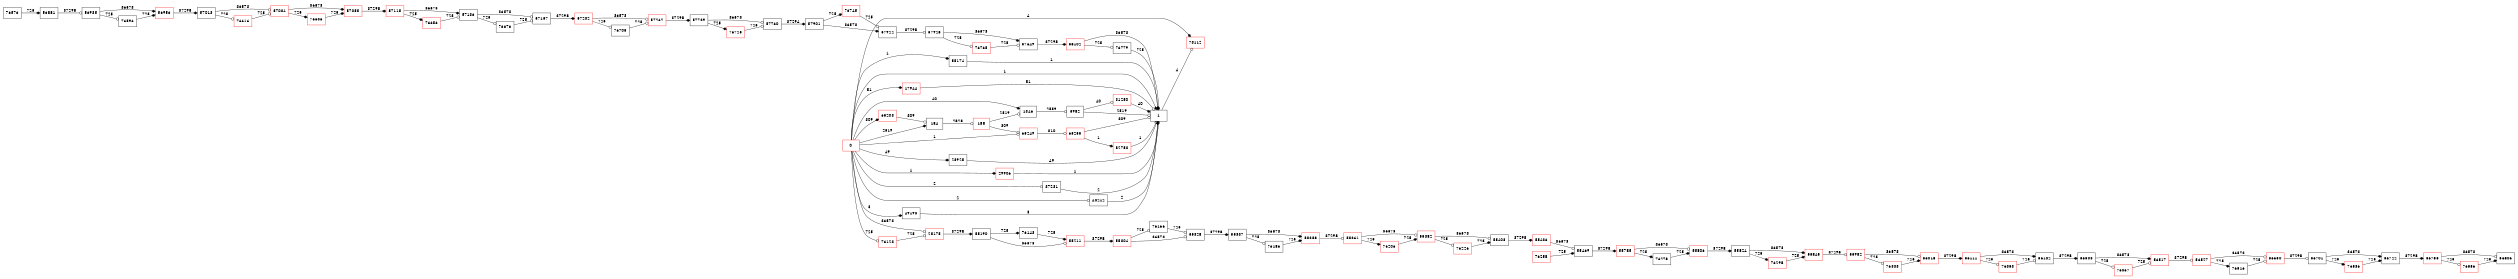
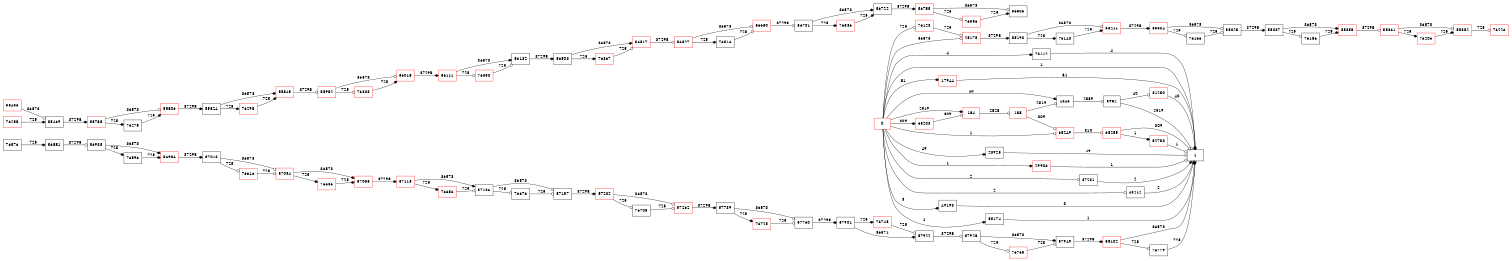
(108, 17) -> (113, 151)
(793, 22) -> (825, 220)
(851, 25) -> (882, 233)
(1195, 43) -> (1042, 54)
(1028, 44) -> (1065, 242)
(1177, 80) -> (1160, 53)
(935, 124) -> (971, 113)
(1499, 240) -> none
(2104, 264) -> (582, 59)
